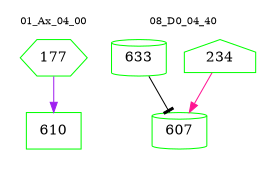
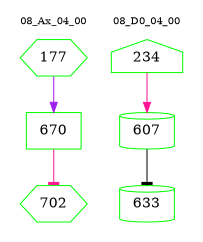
(54, 22) -> (54, 22)
(184, 22) -> (147, 22)
(158, 92) -> (147, 165)
(54, 131) -> (54, 131)
none -> (54, 204)
